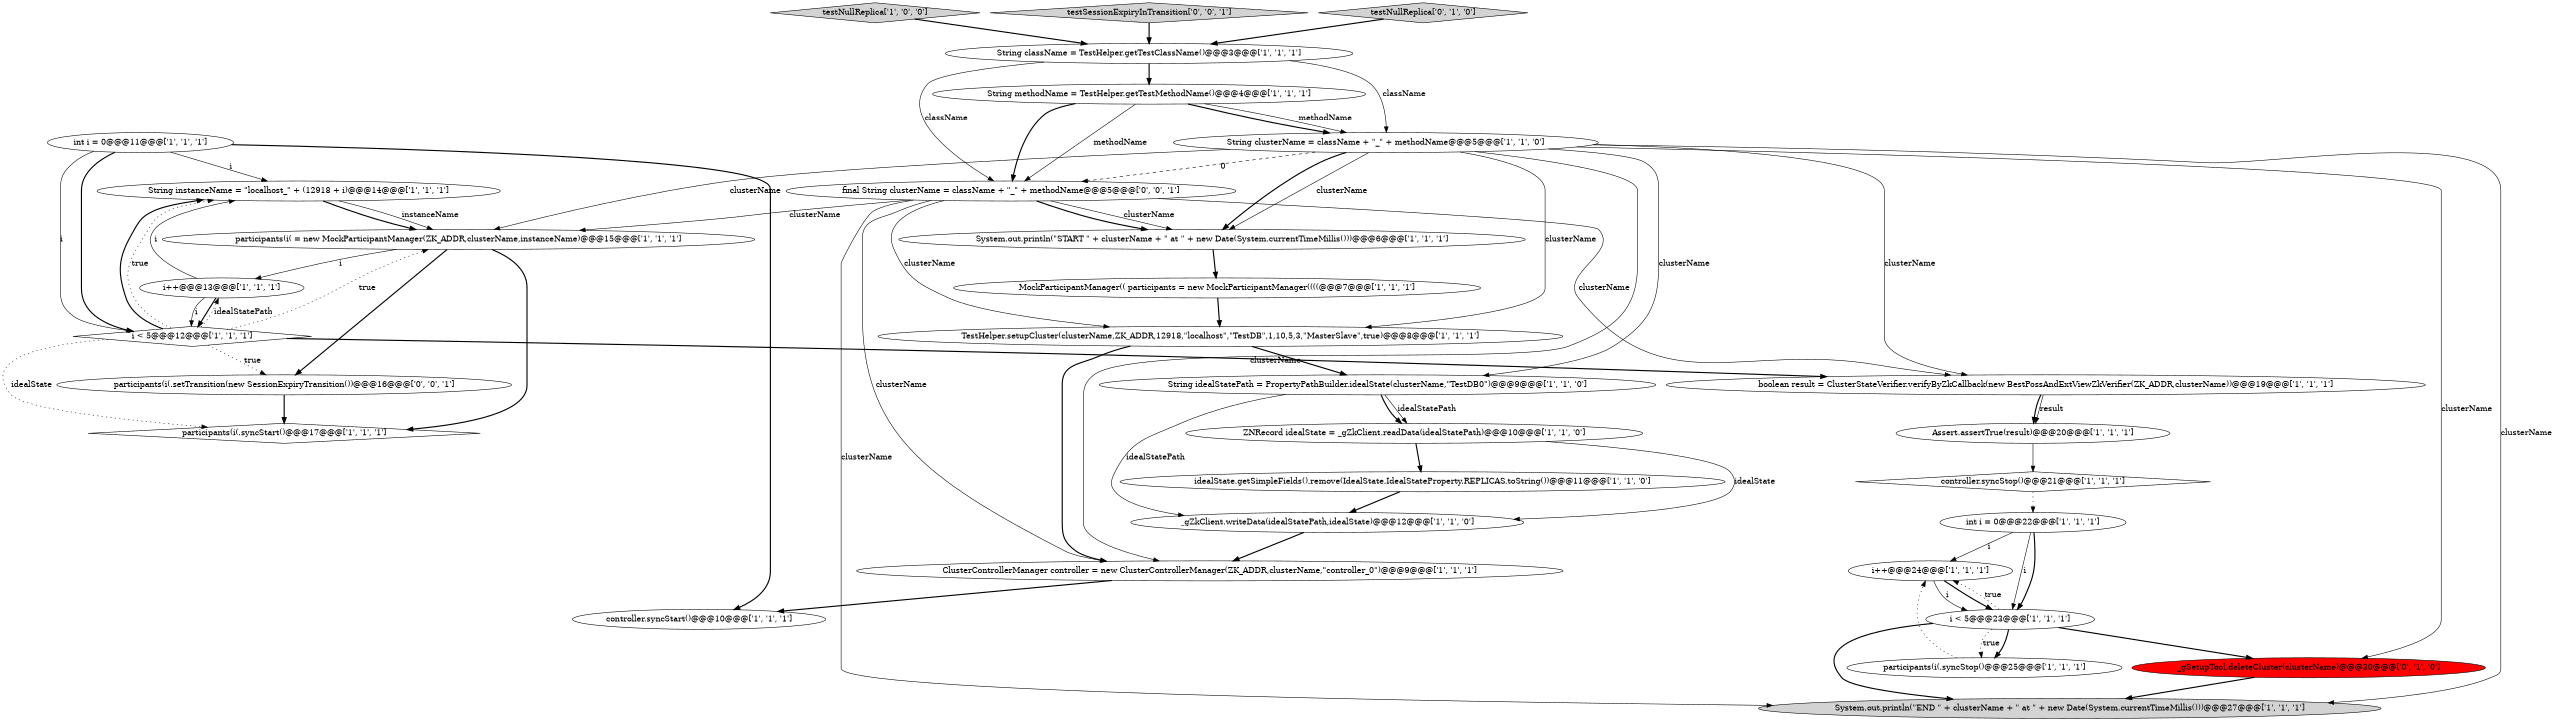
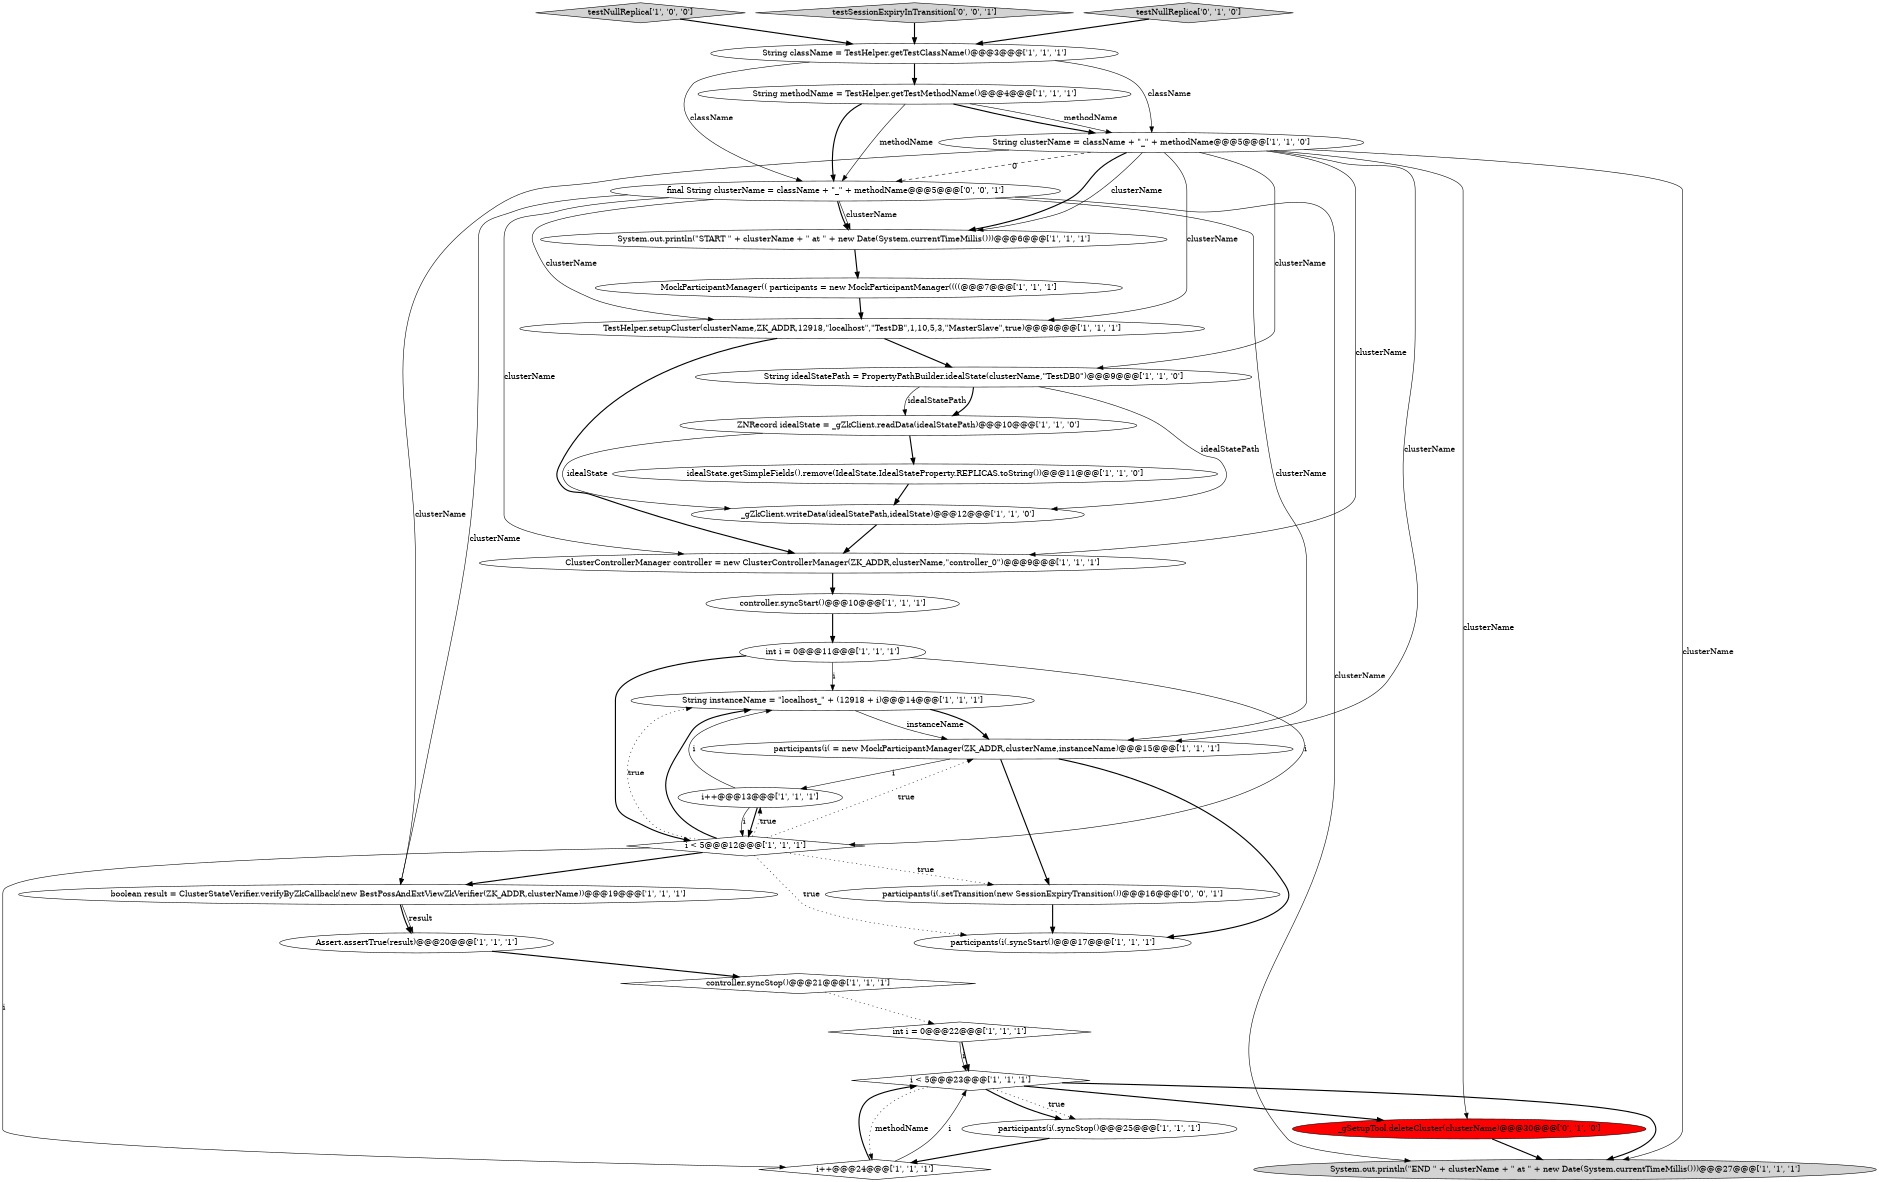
(719, 171) -> (833, 625)
(244, 312) -> (768, 822)
(32, 385) -> (812, 894)
(284, 433) -> (1053, 943)
(2033, 455) -> (613, 964)
(2033, 522) -> (960, 1032)
(1984, 545) -> (3, 1074)
(1931, 571) -> (875, 1170)
(1993, 595) -> (902, 1129)
(2010, 619) -> (971, 1080)
(1921, 630) -> (983, 1150)
